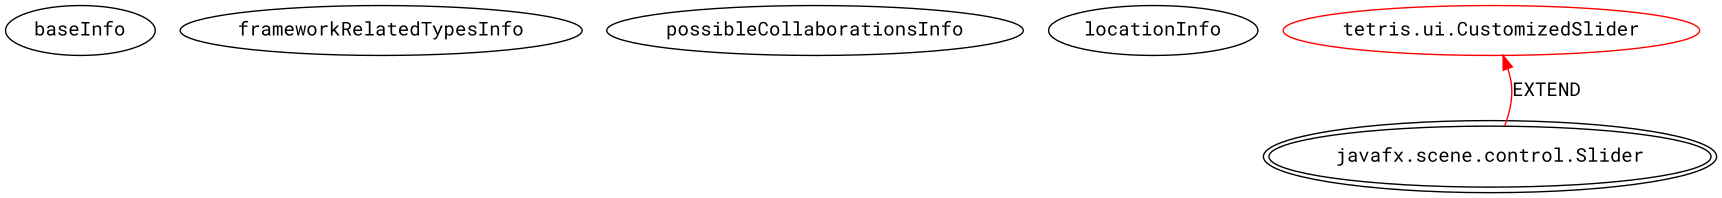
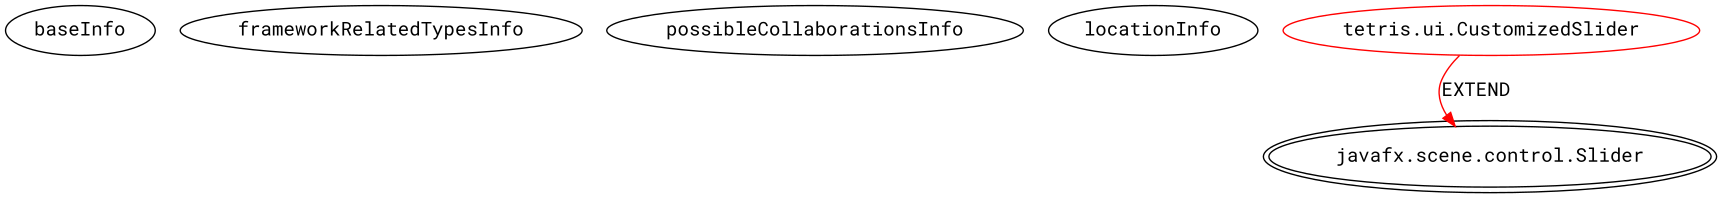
(1512, 98) -> (1441, 83)
